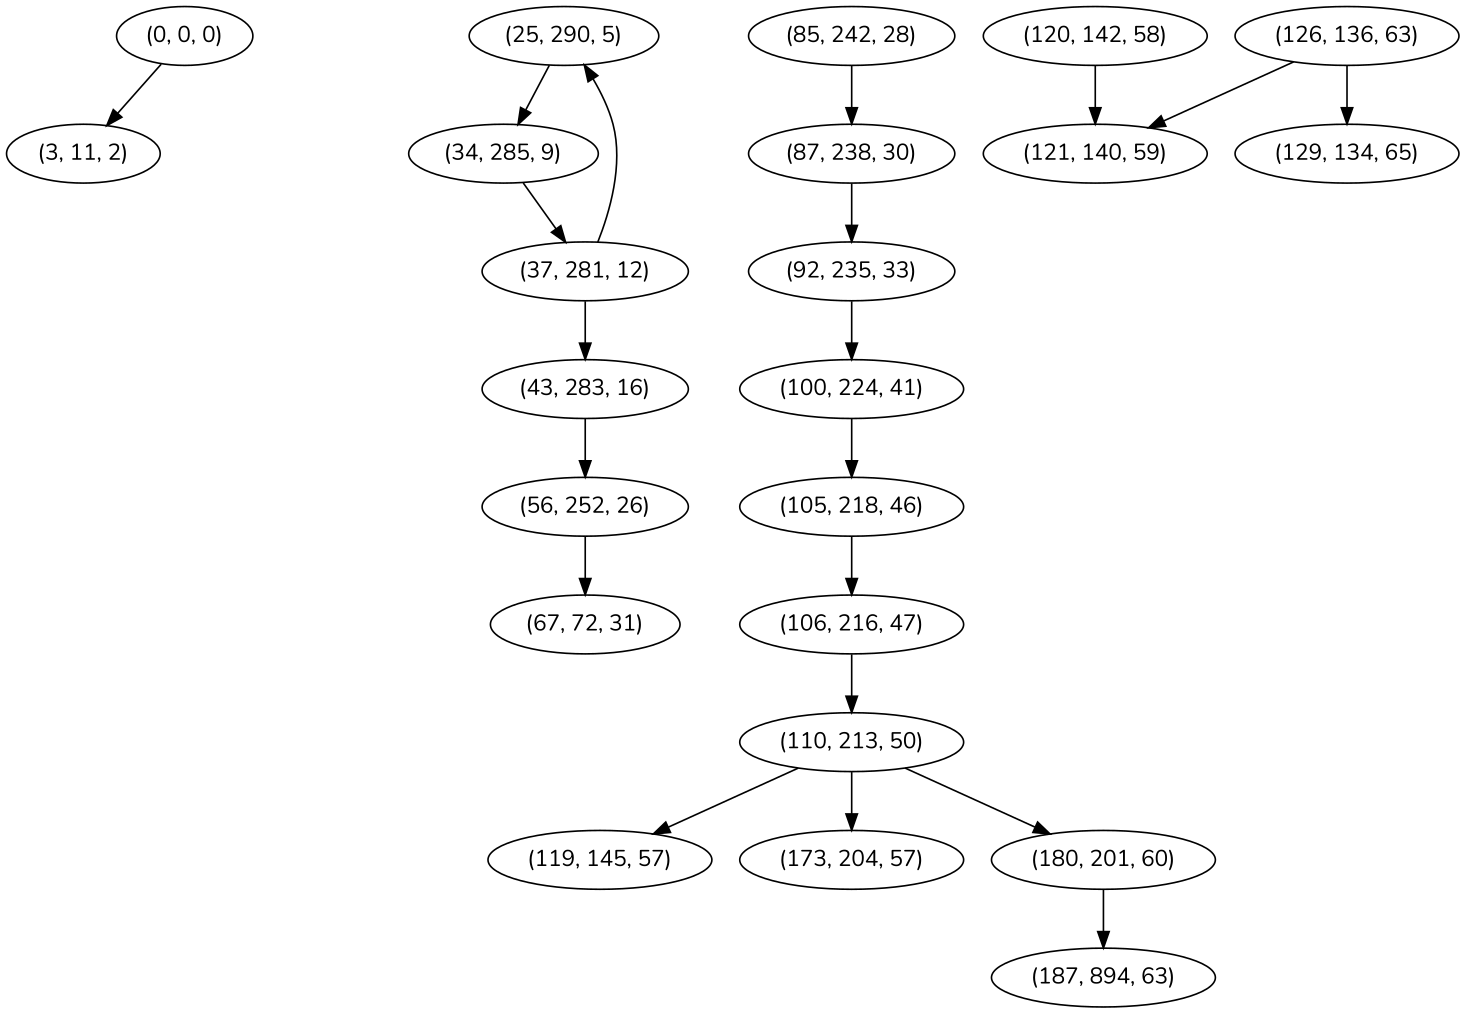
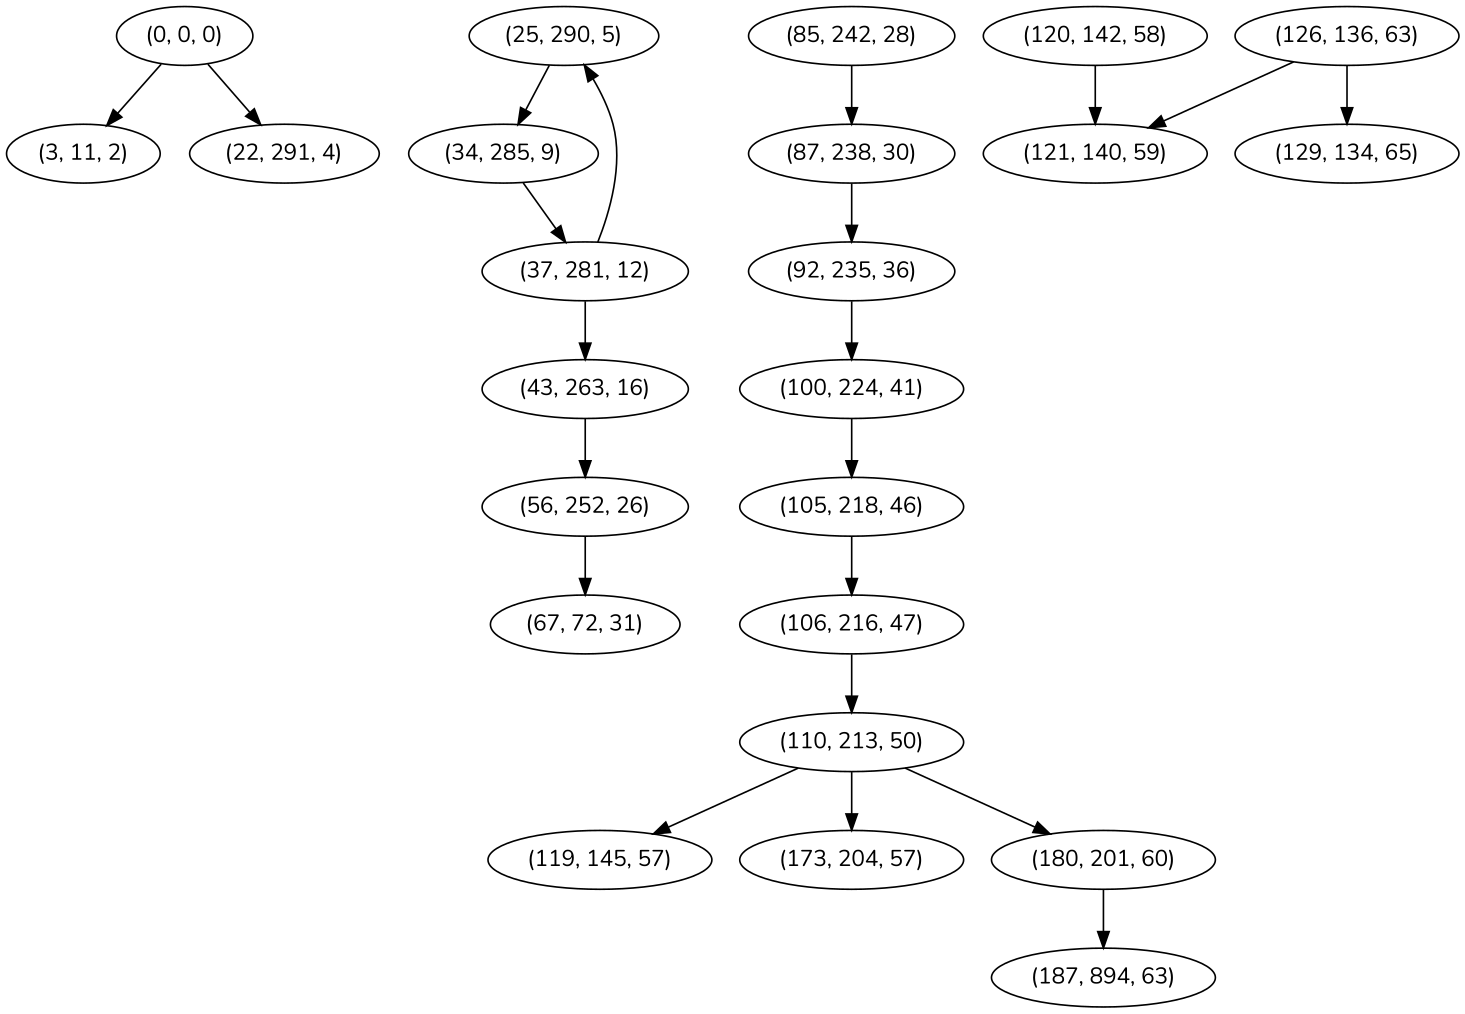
none -> (284, 154)
(852, 271) -> (852, 271)
(585, 389) -> (585, 389)
